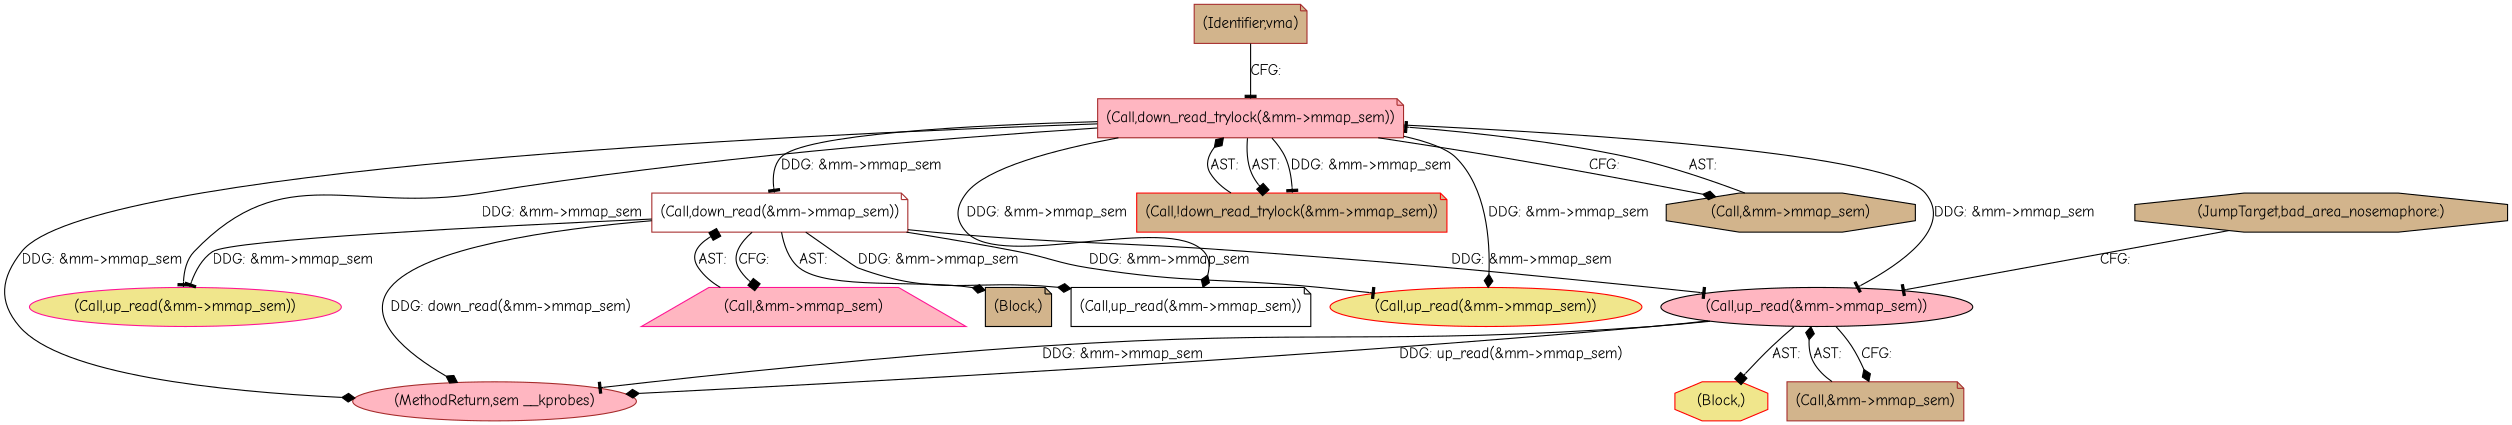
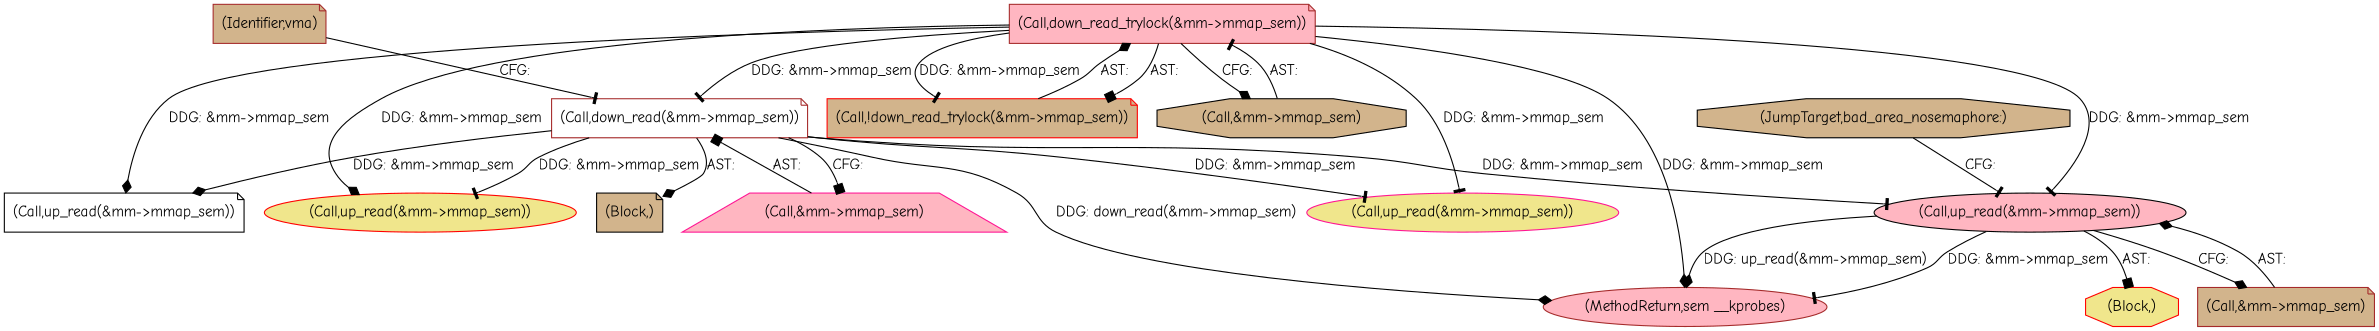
(1251, 68) -> (452, 66)
